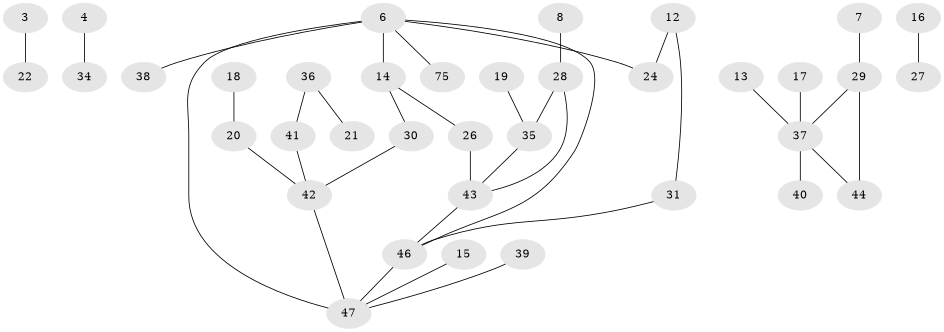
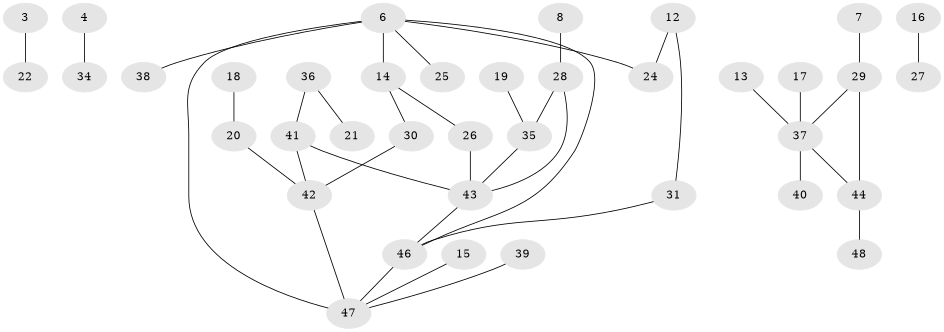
(442, 77) -> (442, 77)
none -> (379, 170)
none -> (859, 254)
